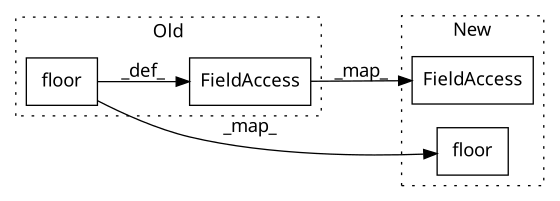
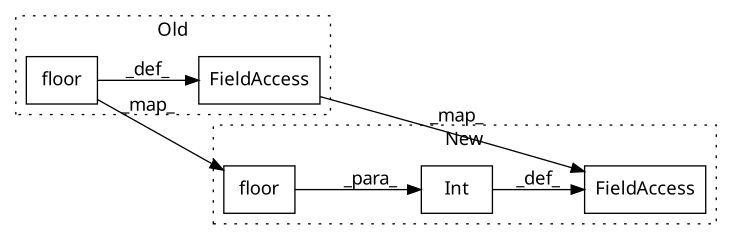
none -> (457, 190)
